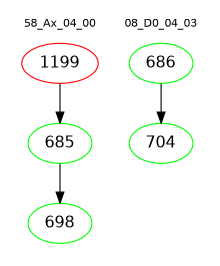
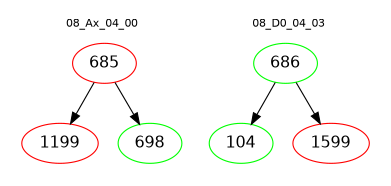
(60, 24) -> (102, 24)
(60, 98) -> (85, 98)
(60, 143) -> (104, 63)
(161, 143) -> (241, 143)
none -> (331, 143)
